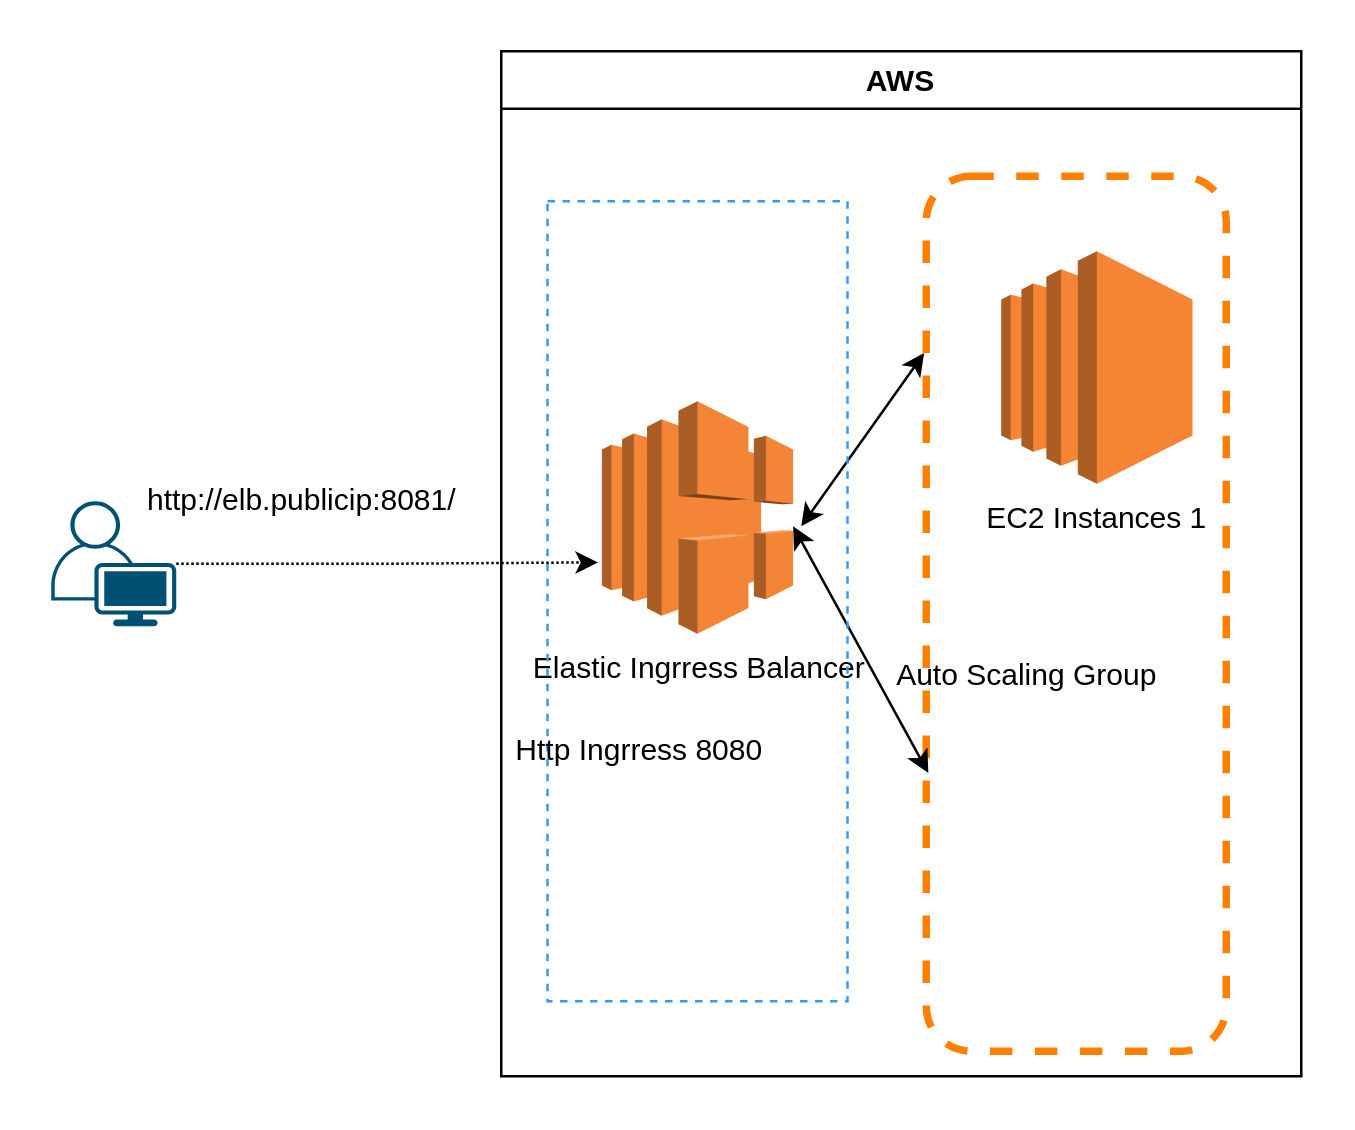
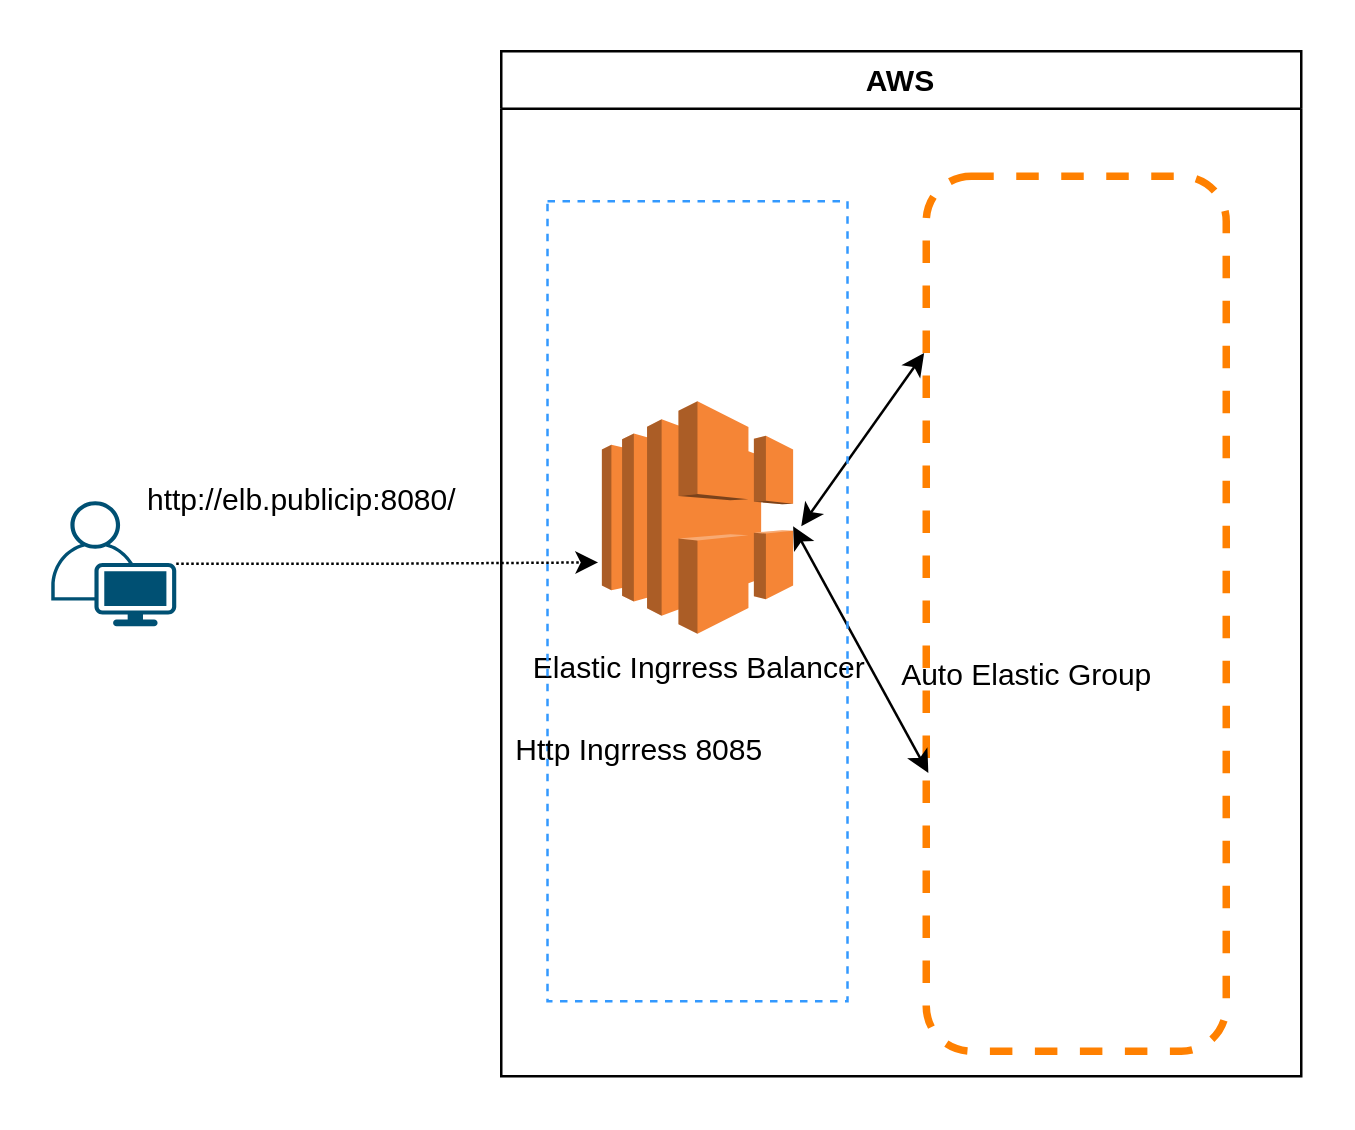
(1097, 368) -> none
(303, 501) -> (303, 501)
(1028, 676) -> (1028, 676)
(640, 751) -> (640, 751)
